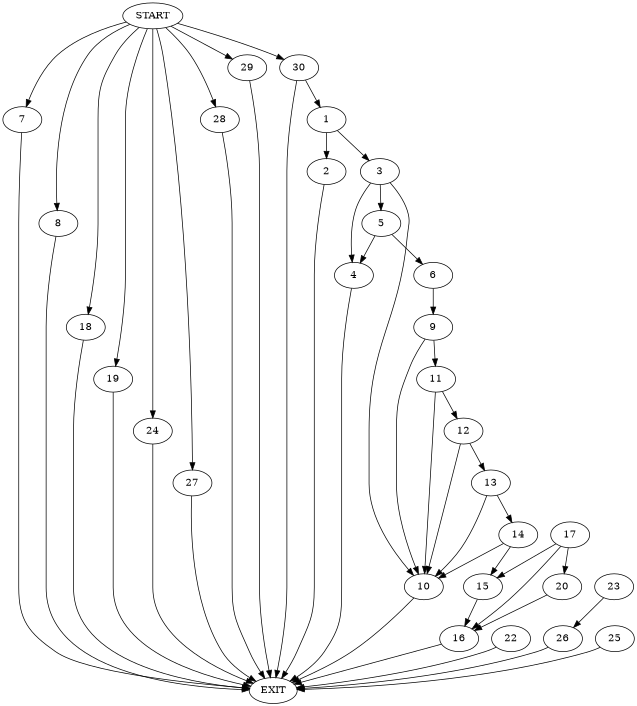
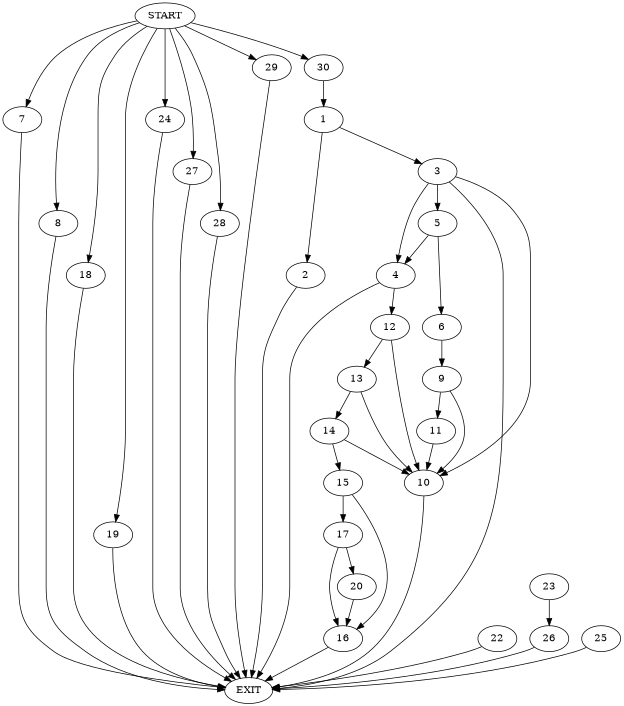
(287, 376) -> (497, 485)
(448, 402) -> (393, 298)
(530, 559) -> (343, 505)
